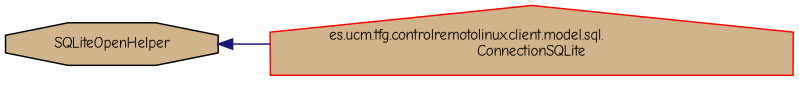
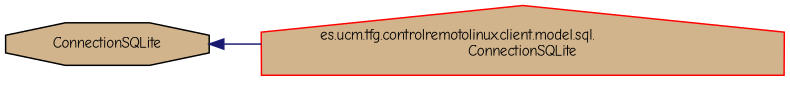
(112, 44) -> (107, 44)
